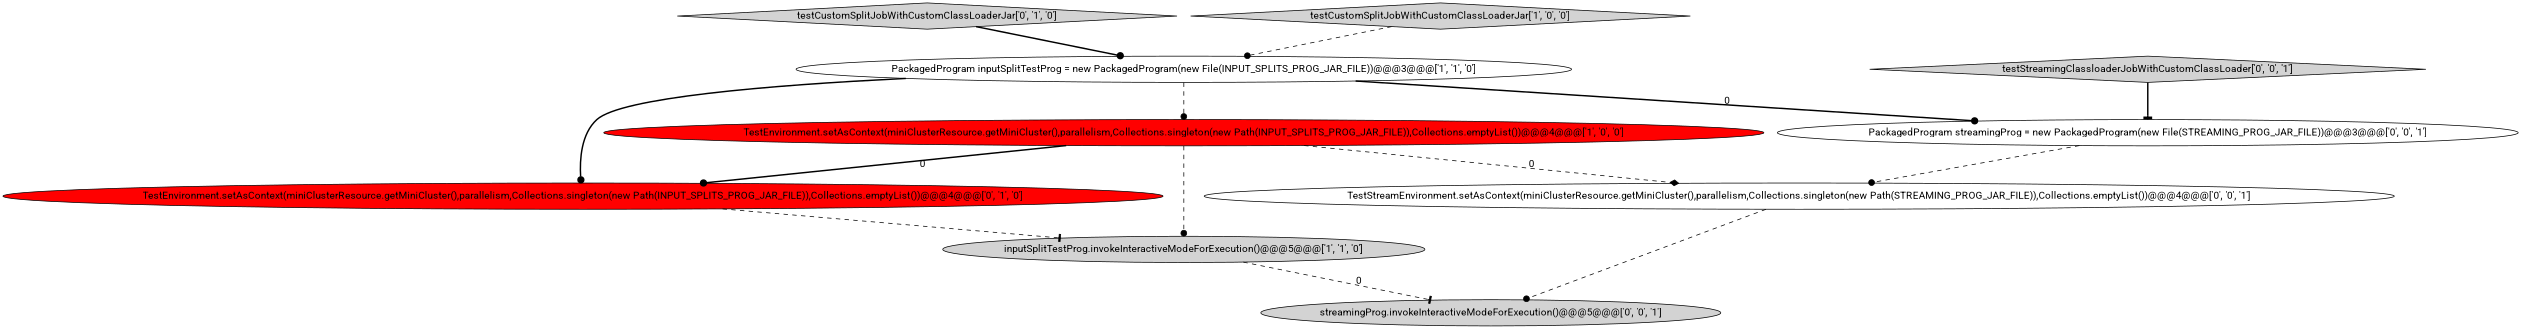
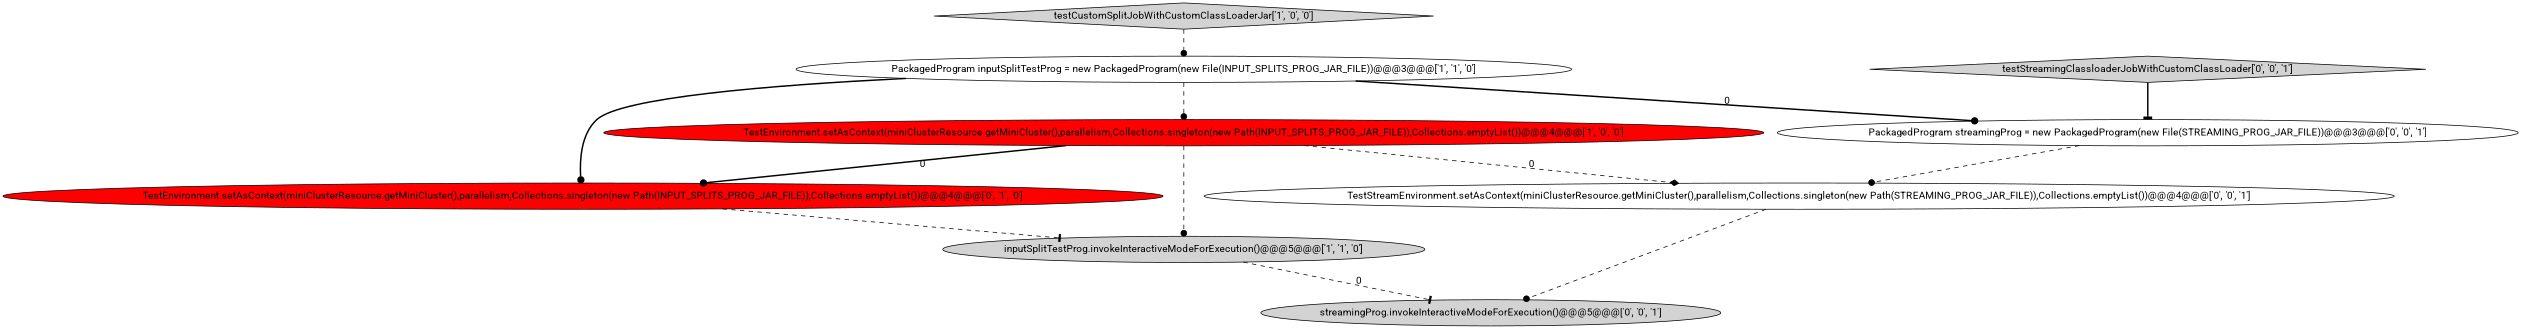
(927, 16) -> none
